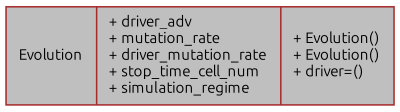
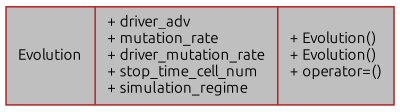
(328, 72) -> (336, 72)
